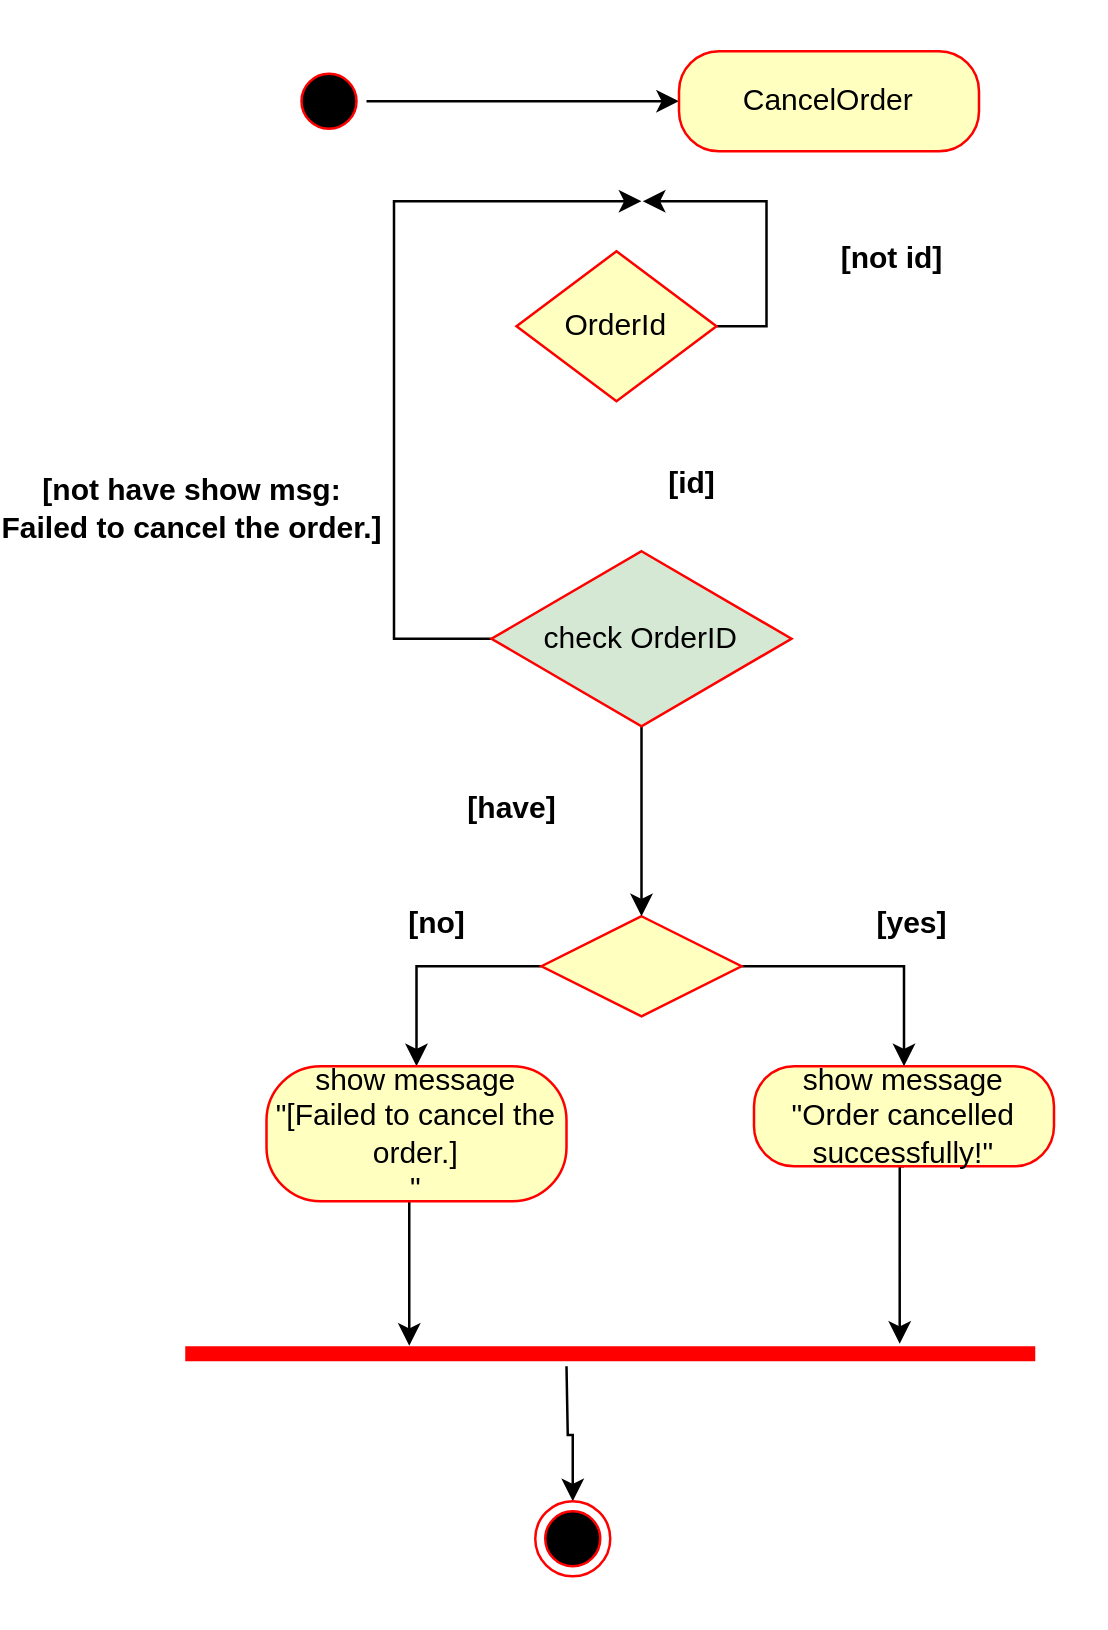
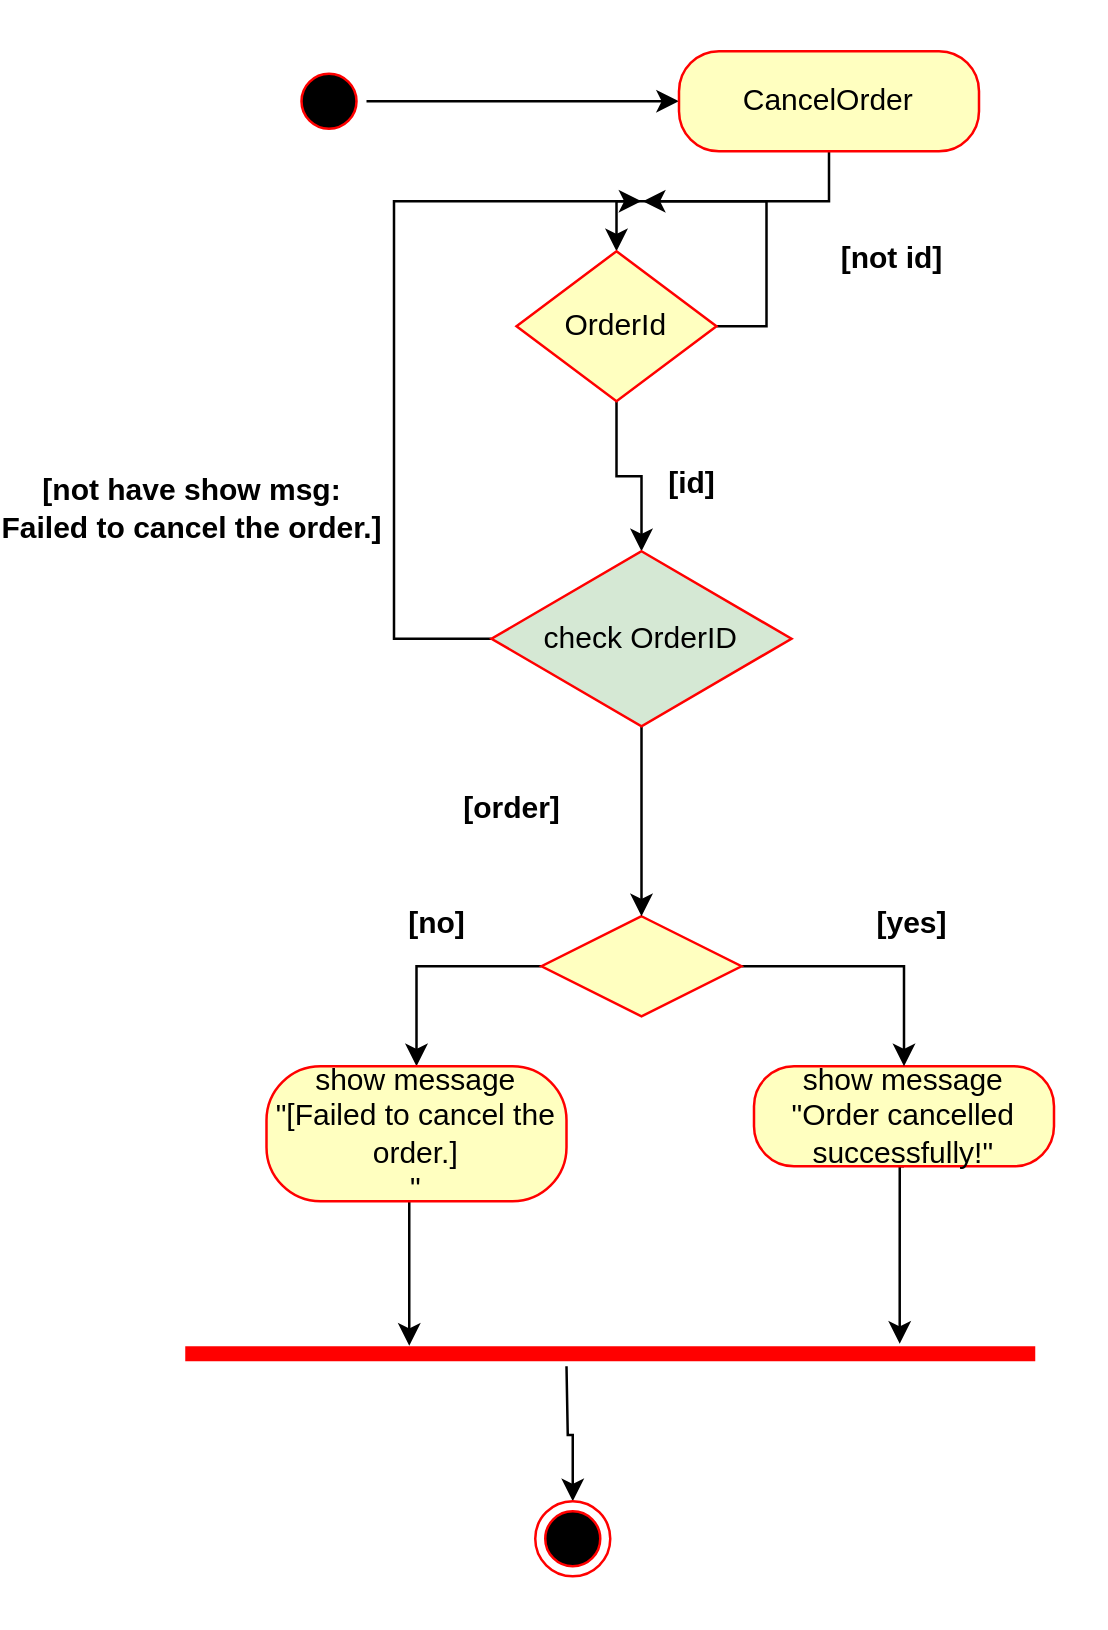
none -> (825, 201)
none -> (620, 476)
(513, 809) -> (513, 809)
